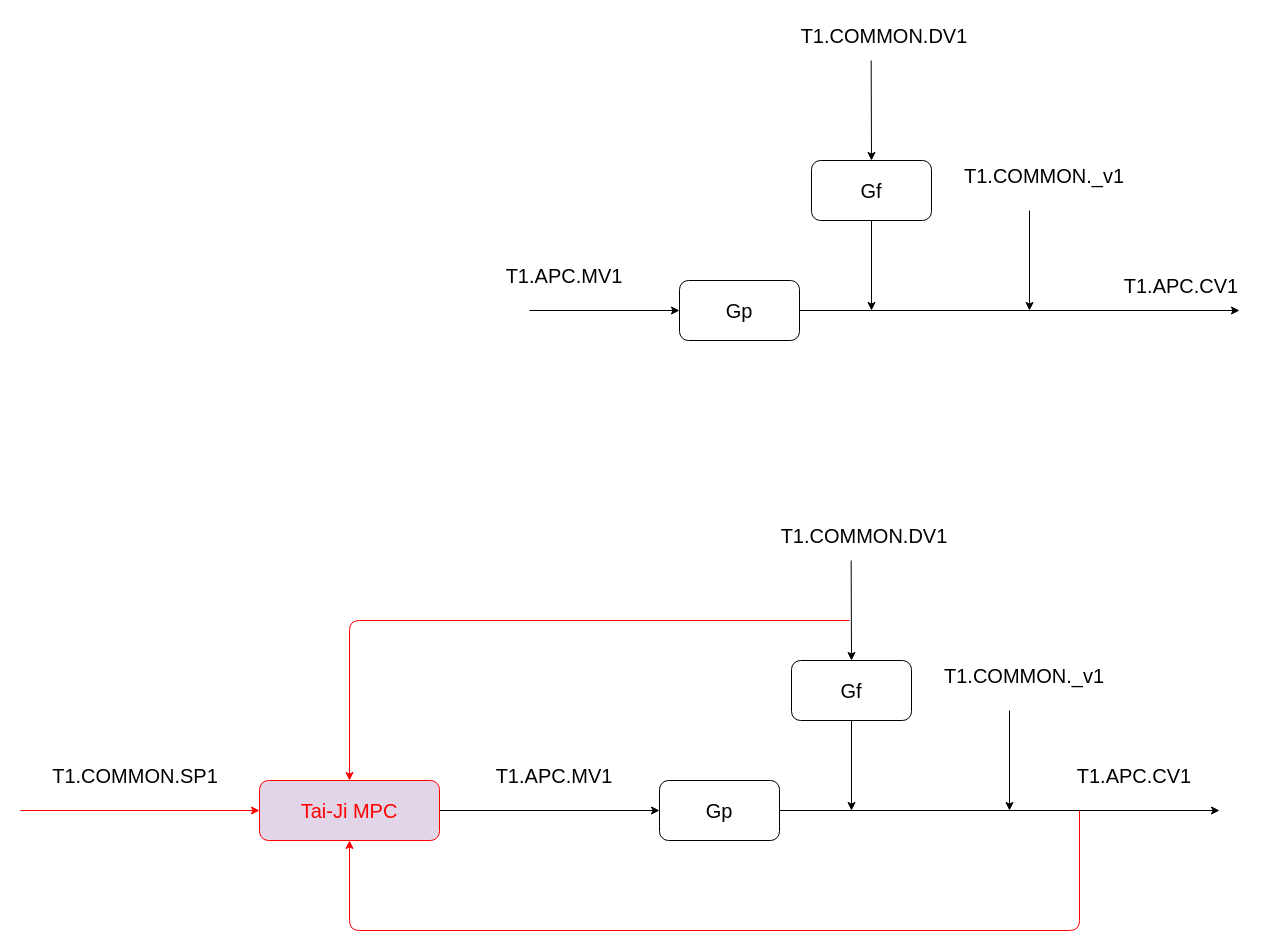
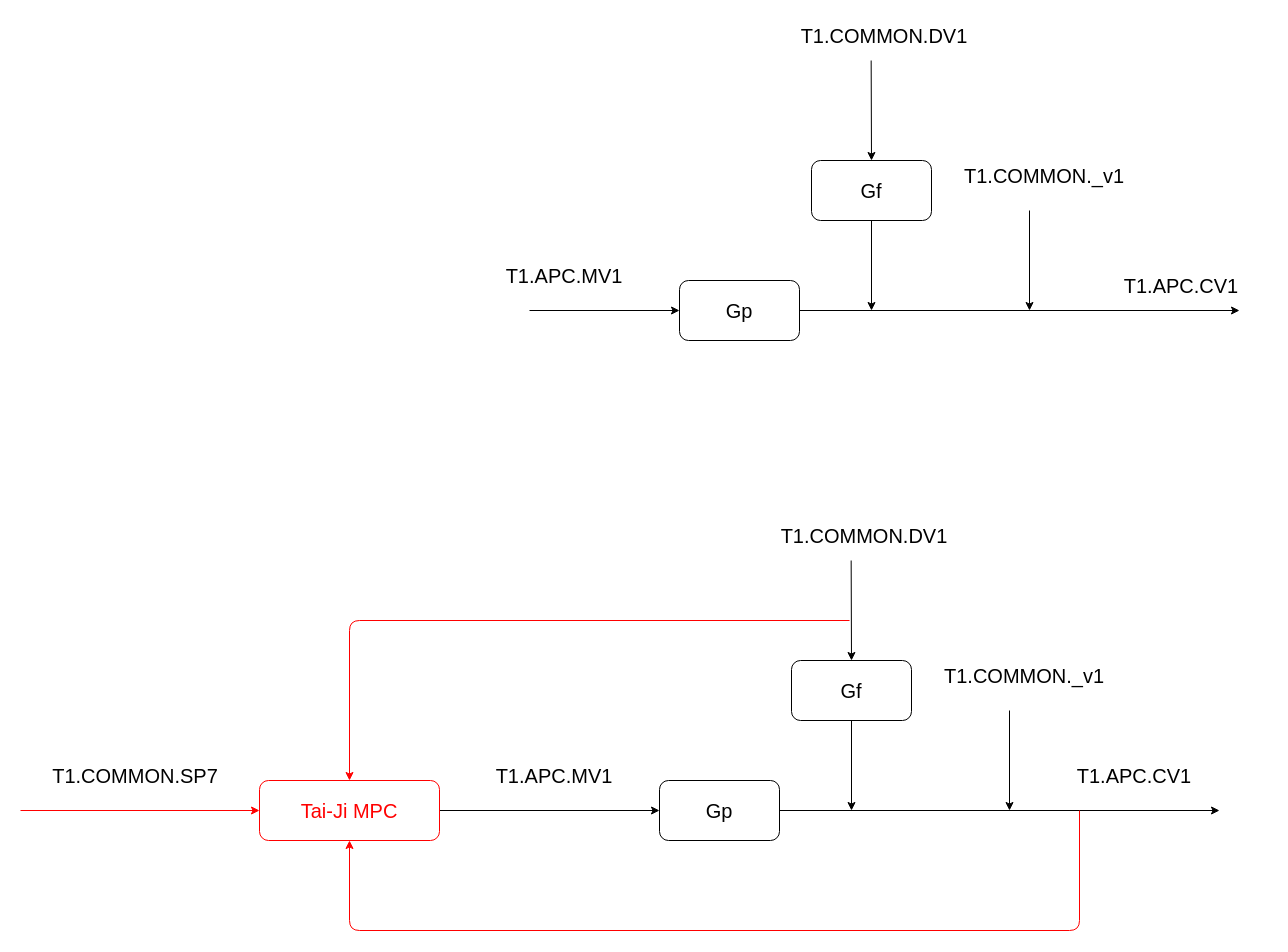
(136, 776) -> (136, 776)
(350, 811) -> (350, 811)
